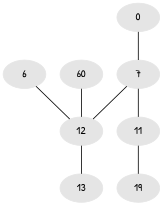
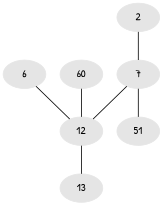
(138, 17) -> (138, 17)
(138, 131) -> (138, 131)
(138, 188) -> none
